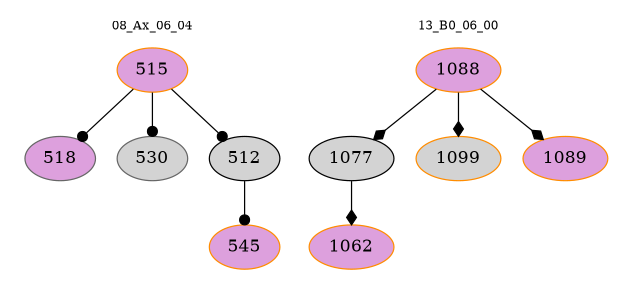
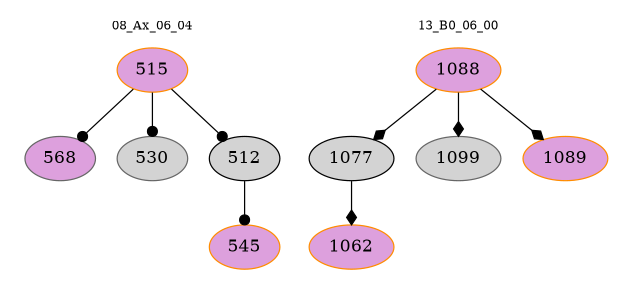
(60, 159) -> (60, 159)
(458, 159) -> (458, 159)
